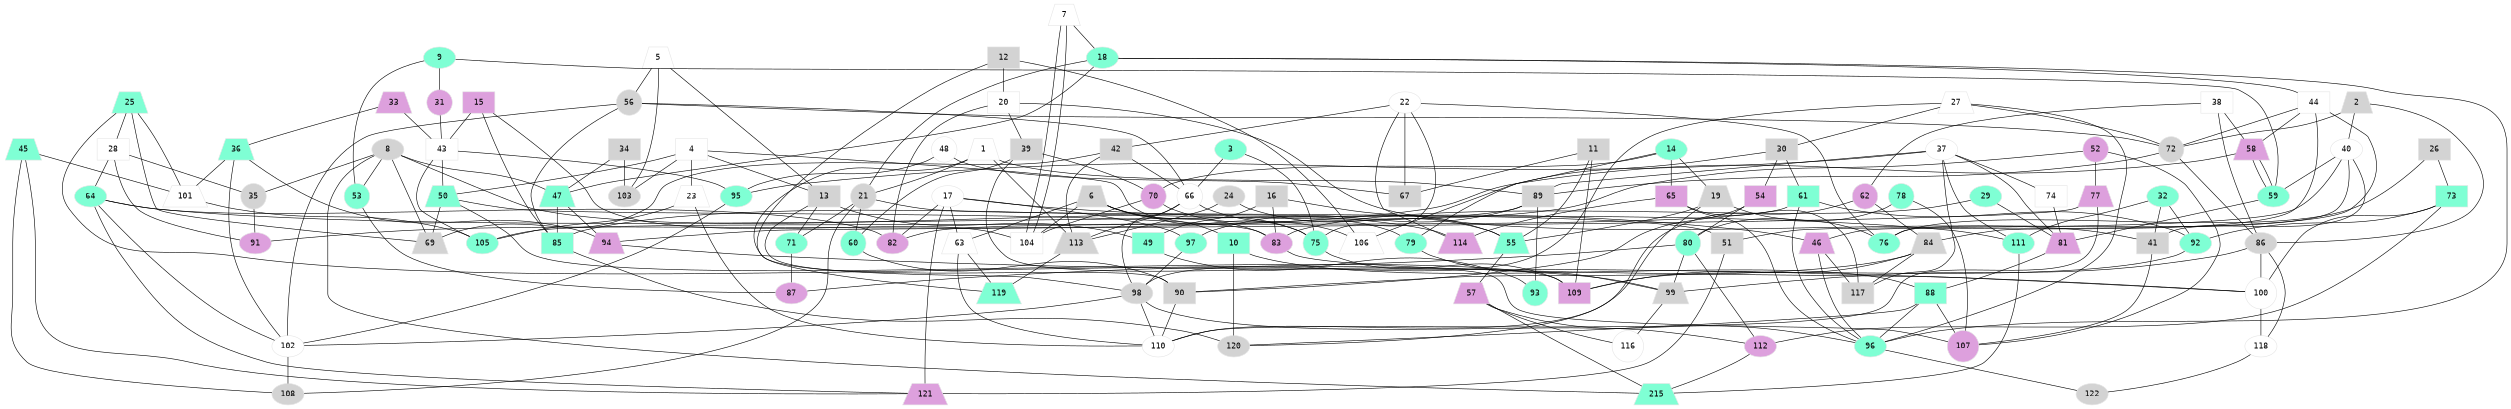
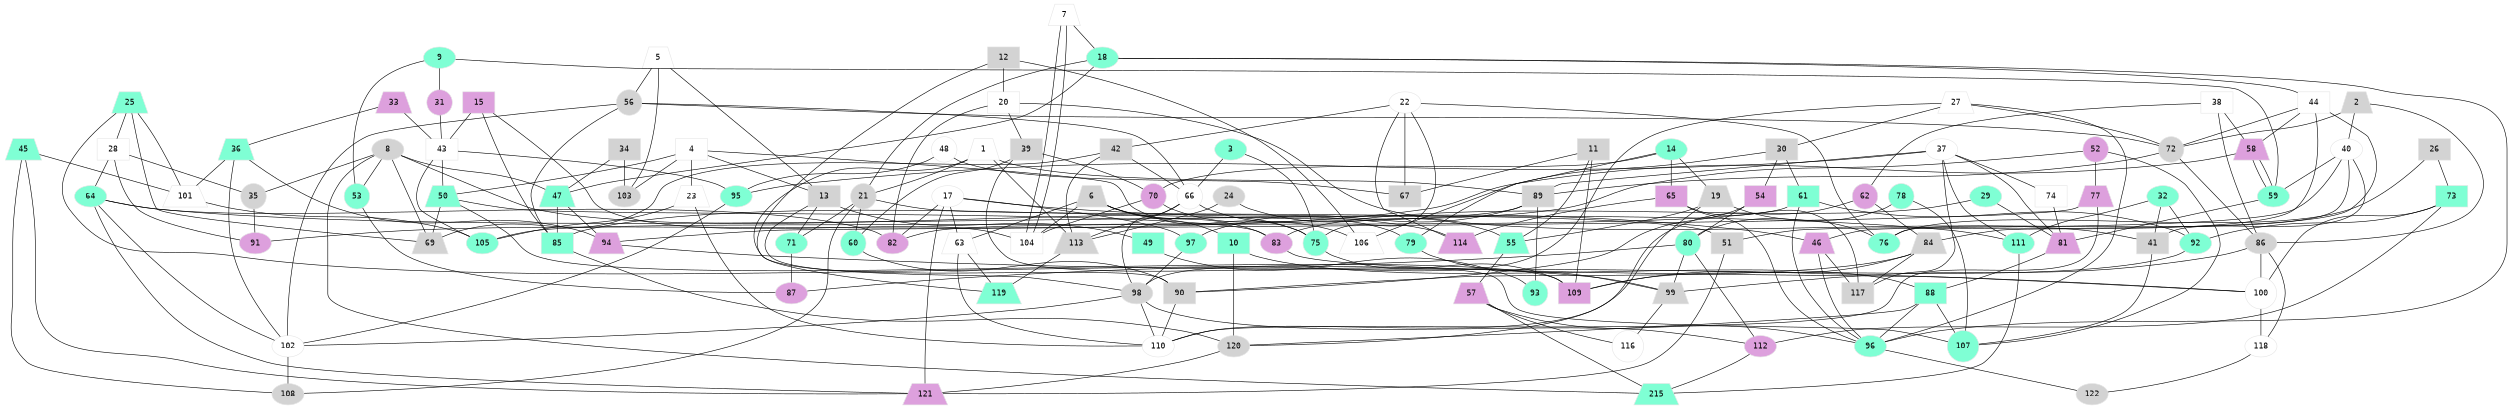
(1272, 196) -> none
(1963, 346) -> (1963, 346)
none -> (1075, 379)
